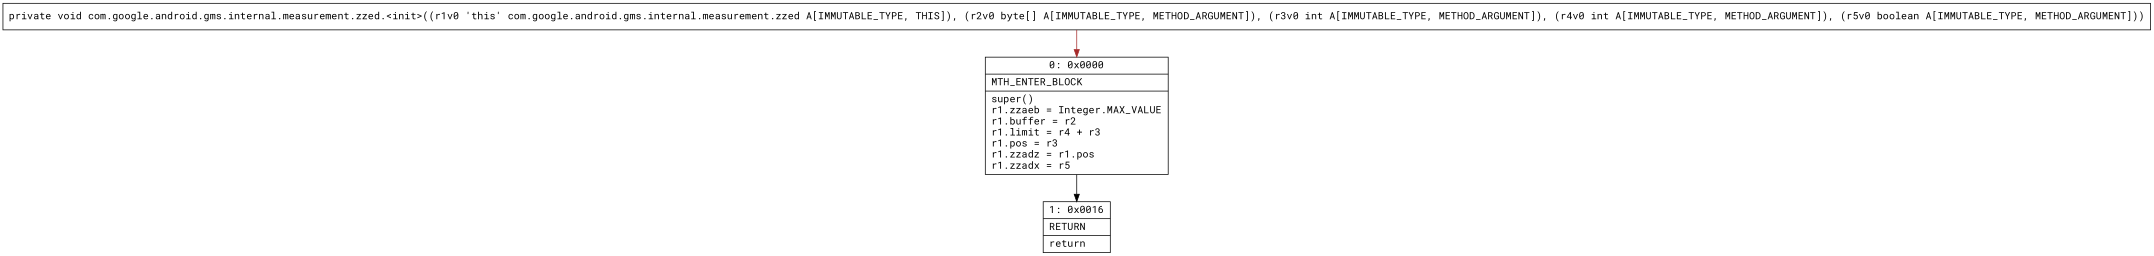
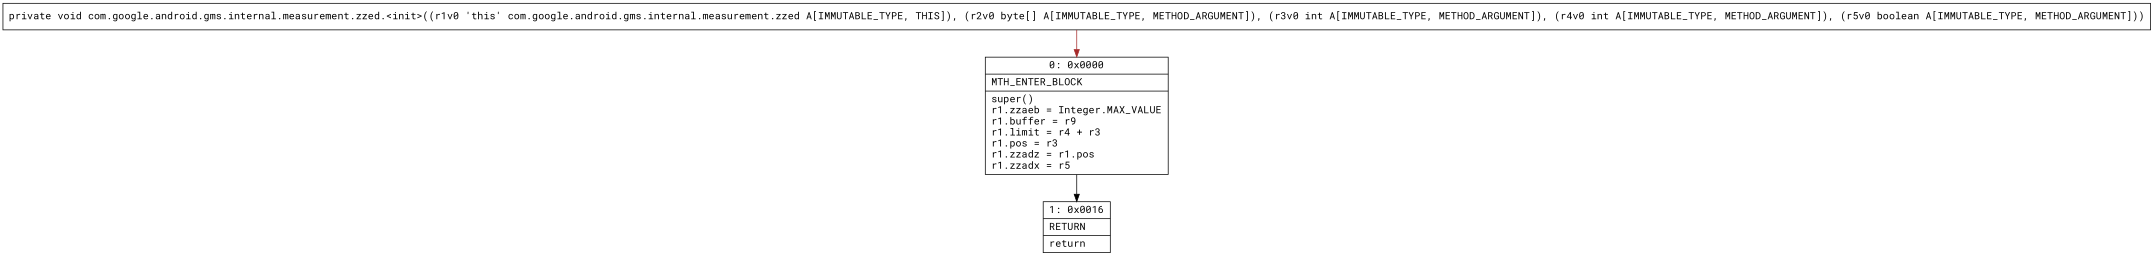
(1034, 121) -> (1034, 121)
